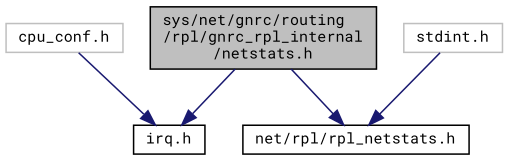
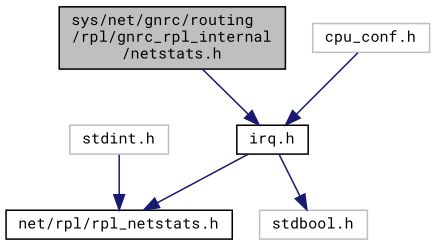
(312, 91) -> (203, 179)
none -> (313, 225)
